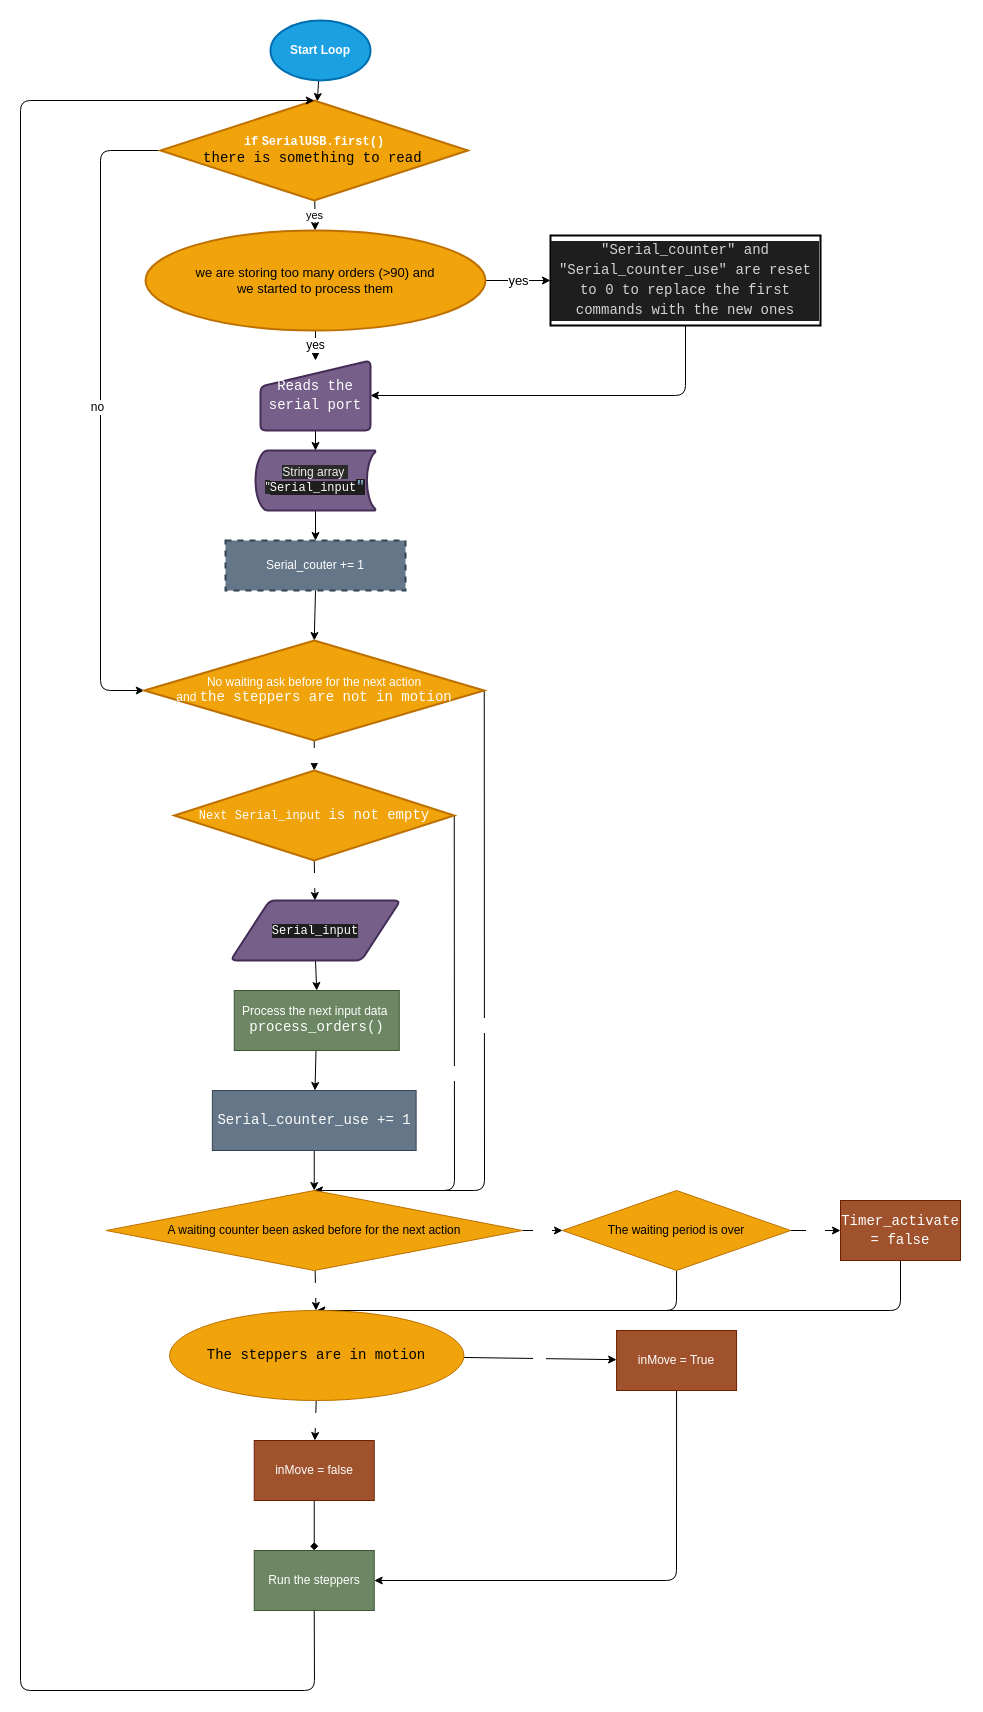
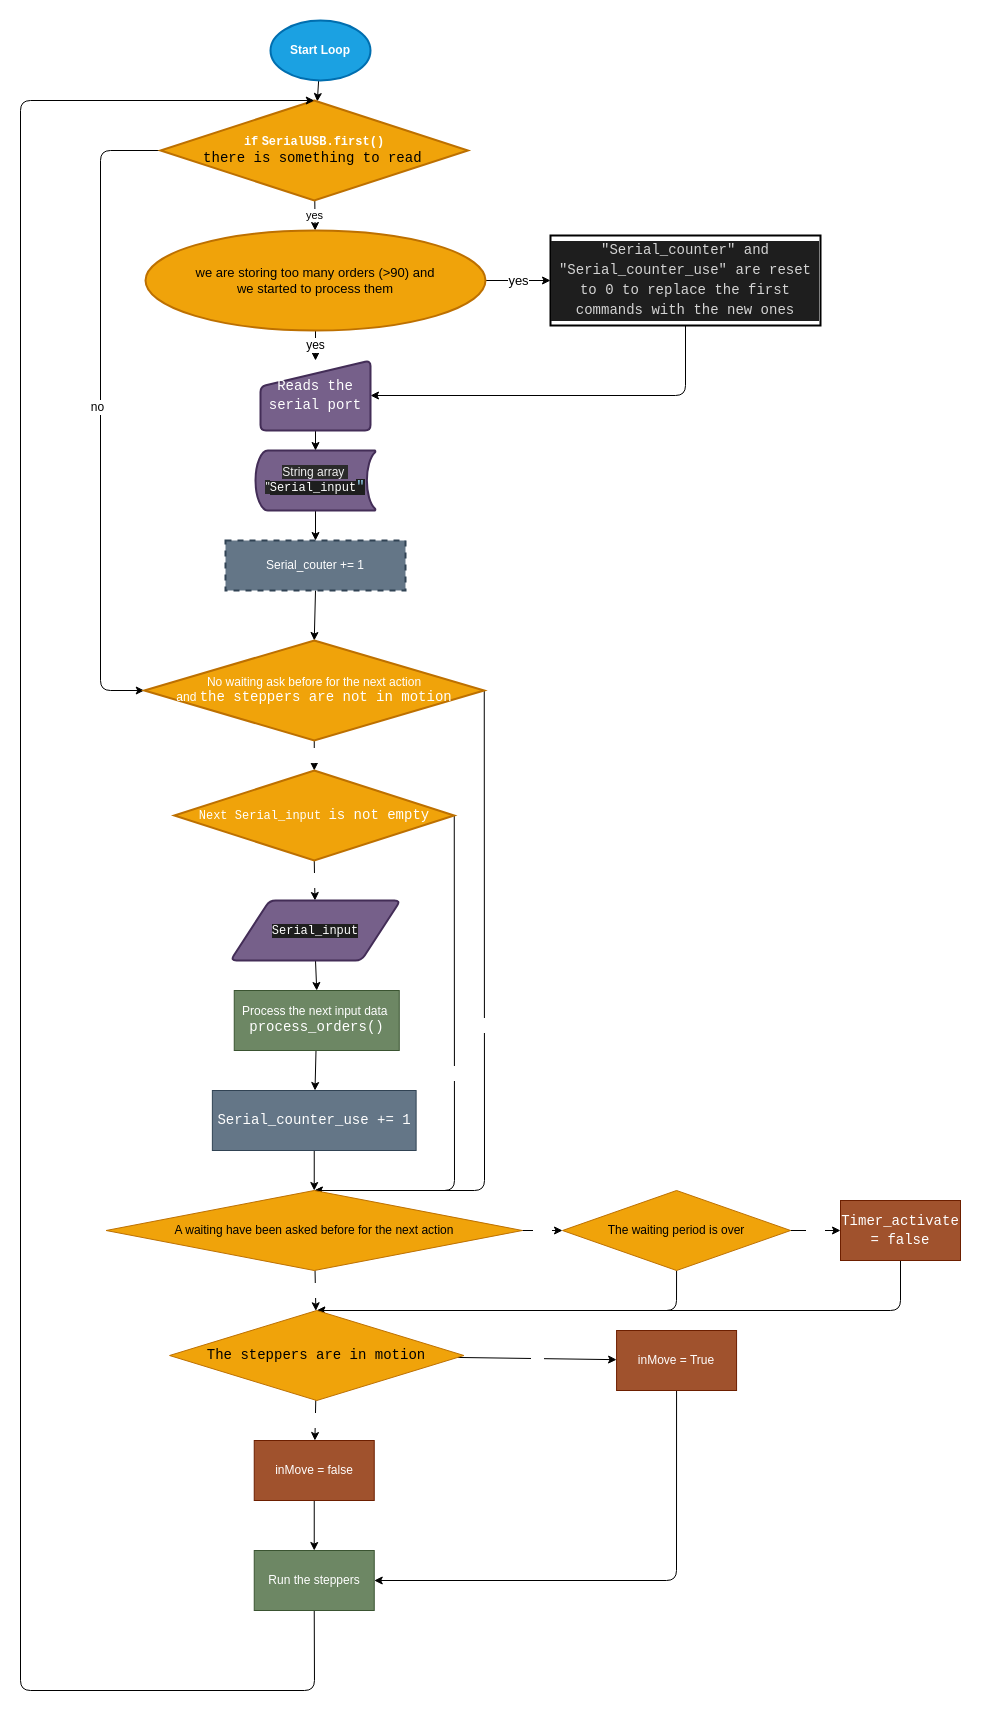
(315, 1231) -> (315, 1231)
(317, 1356) -> (317, 1356)
(314, 1541) -> (314, 1542)
